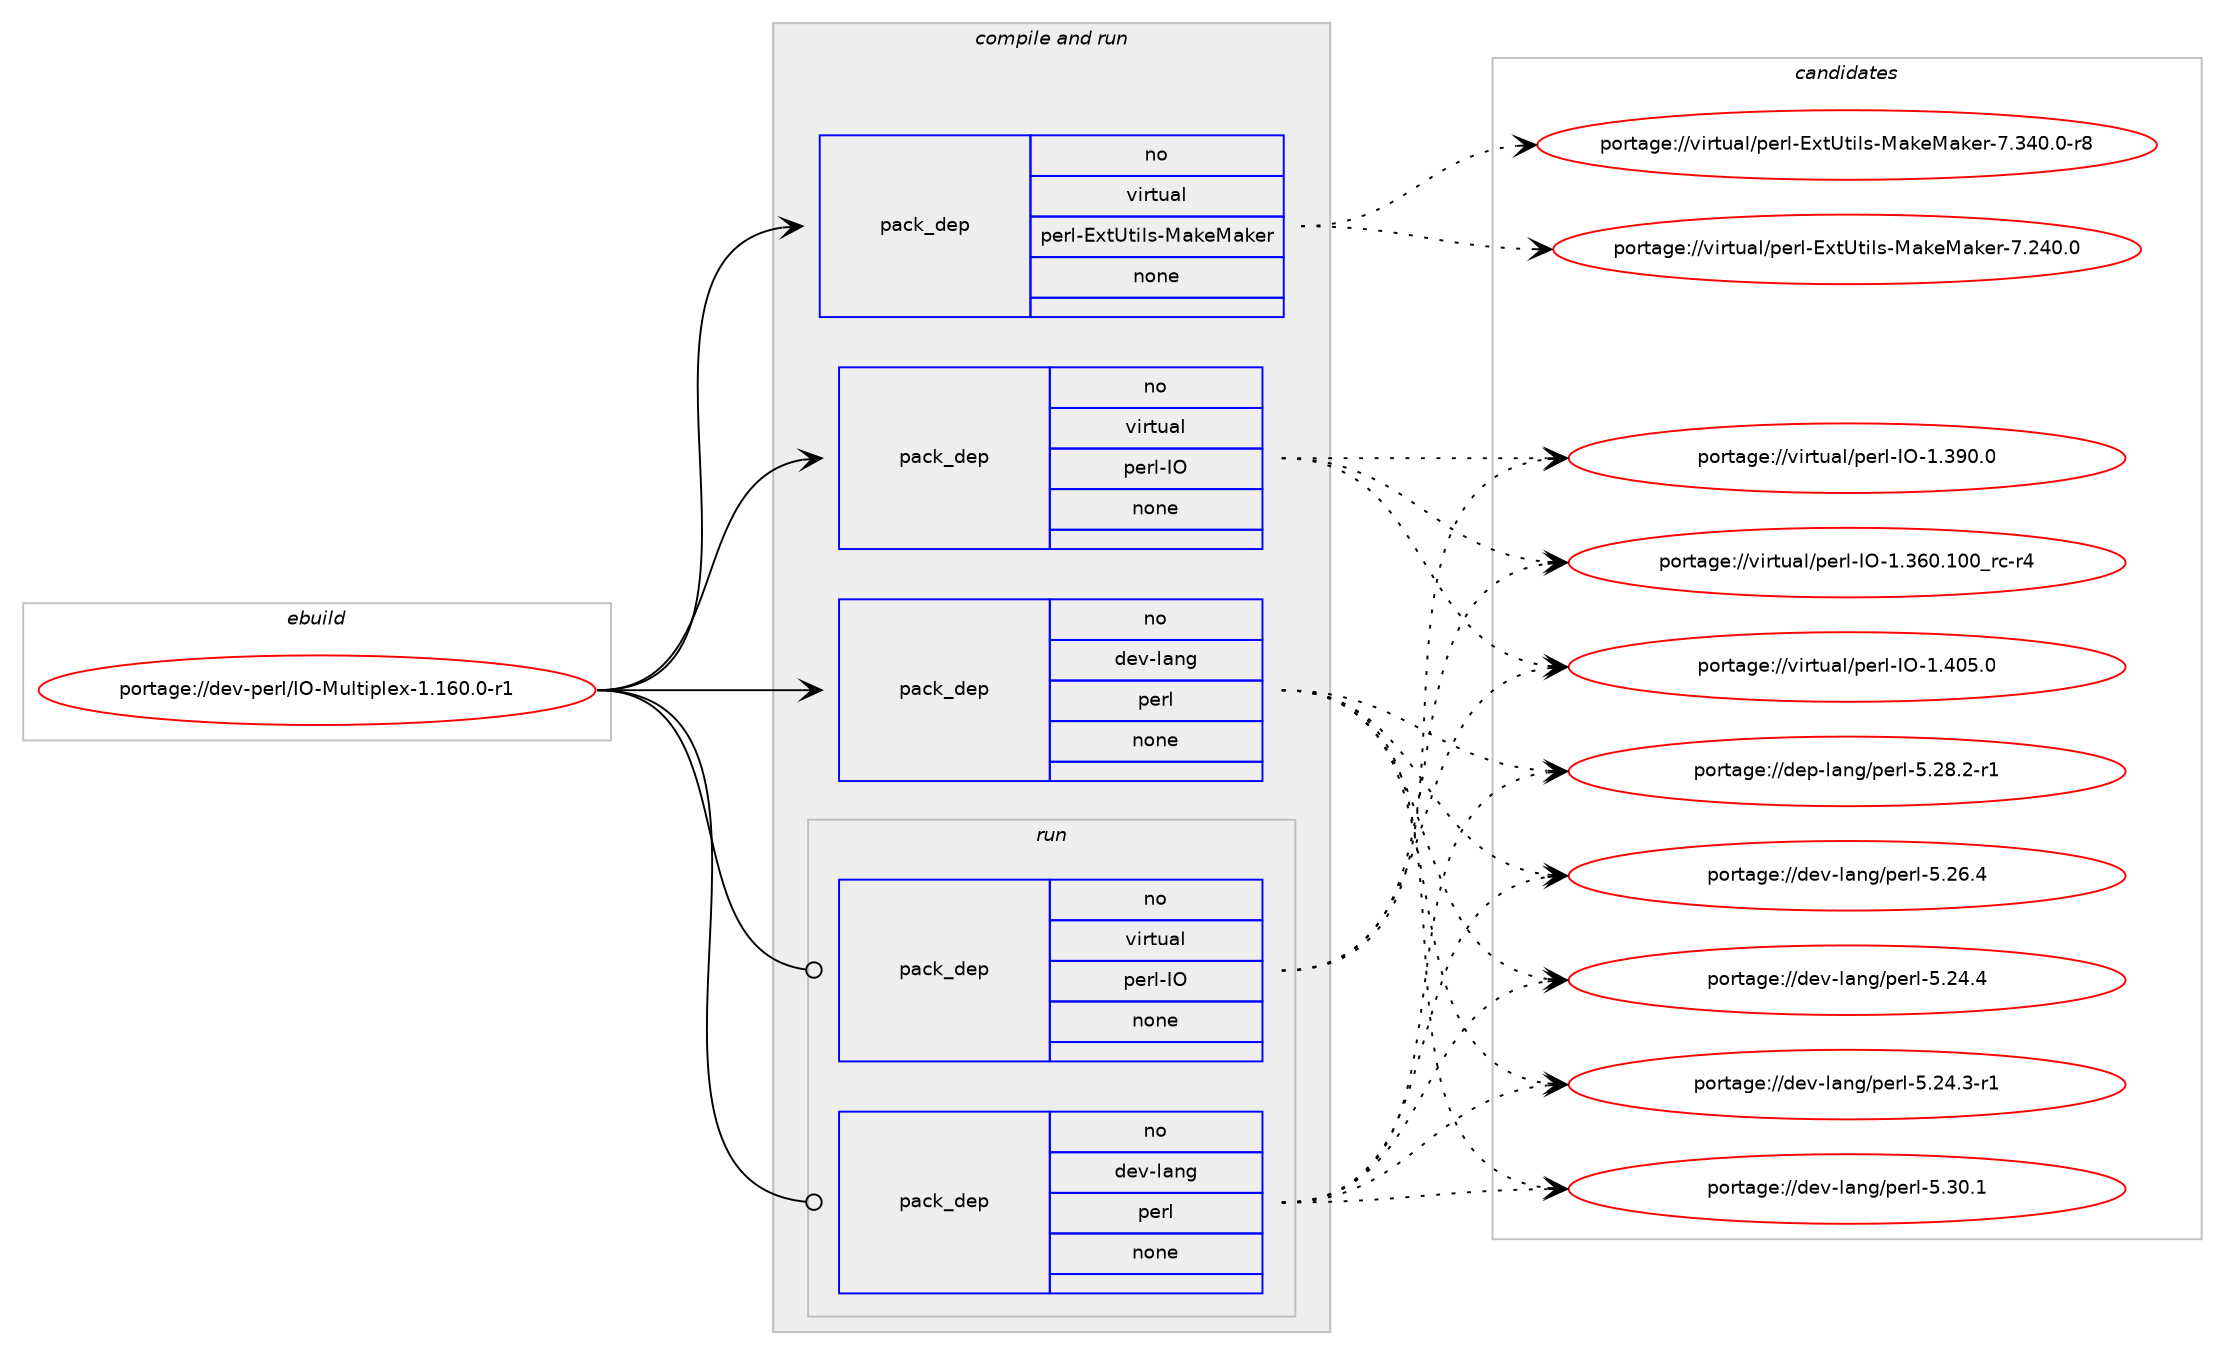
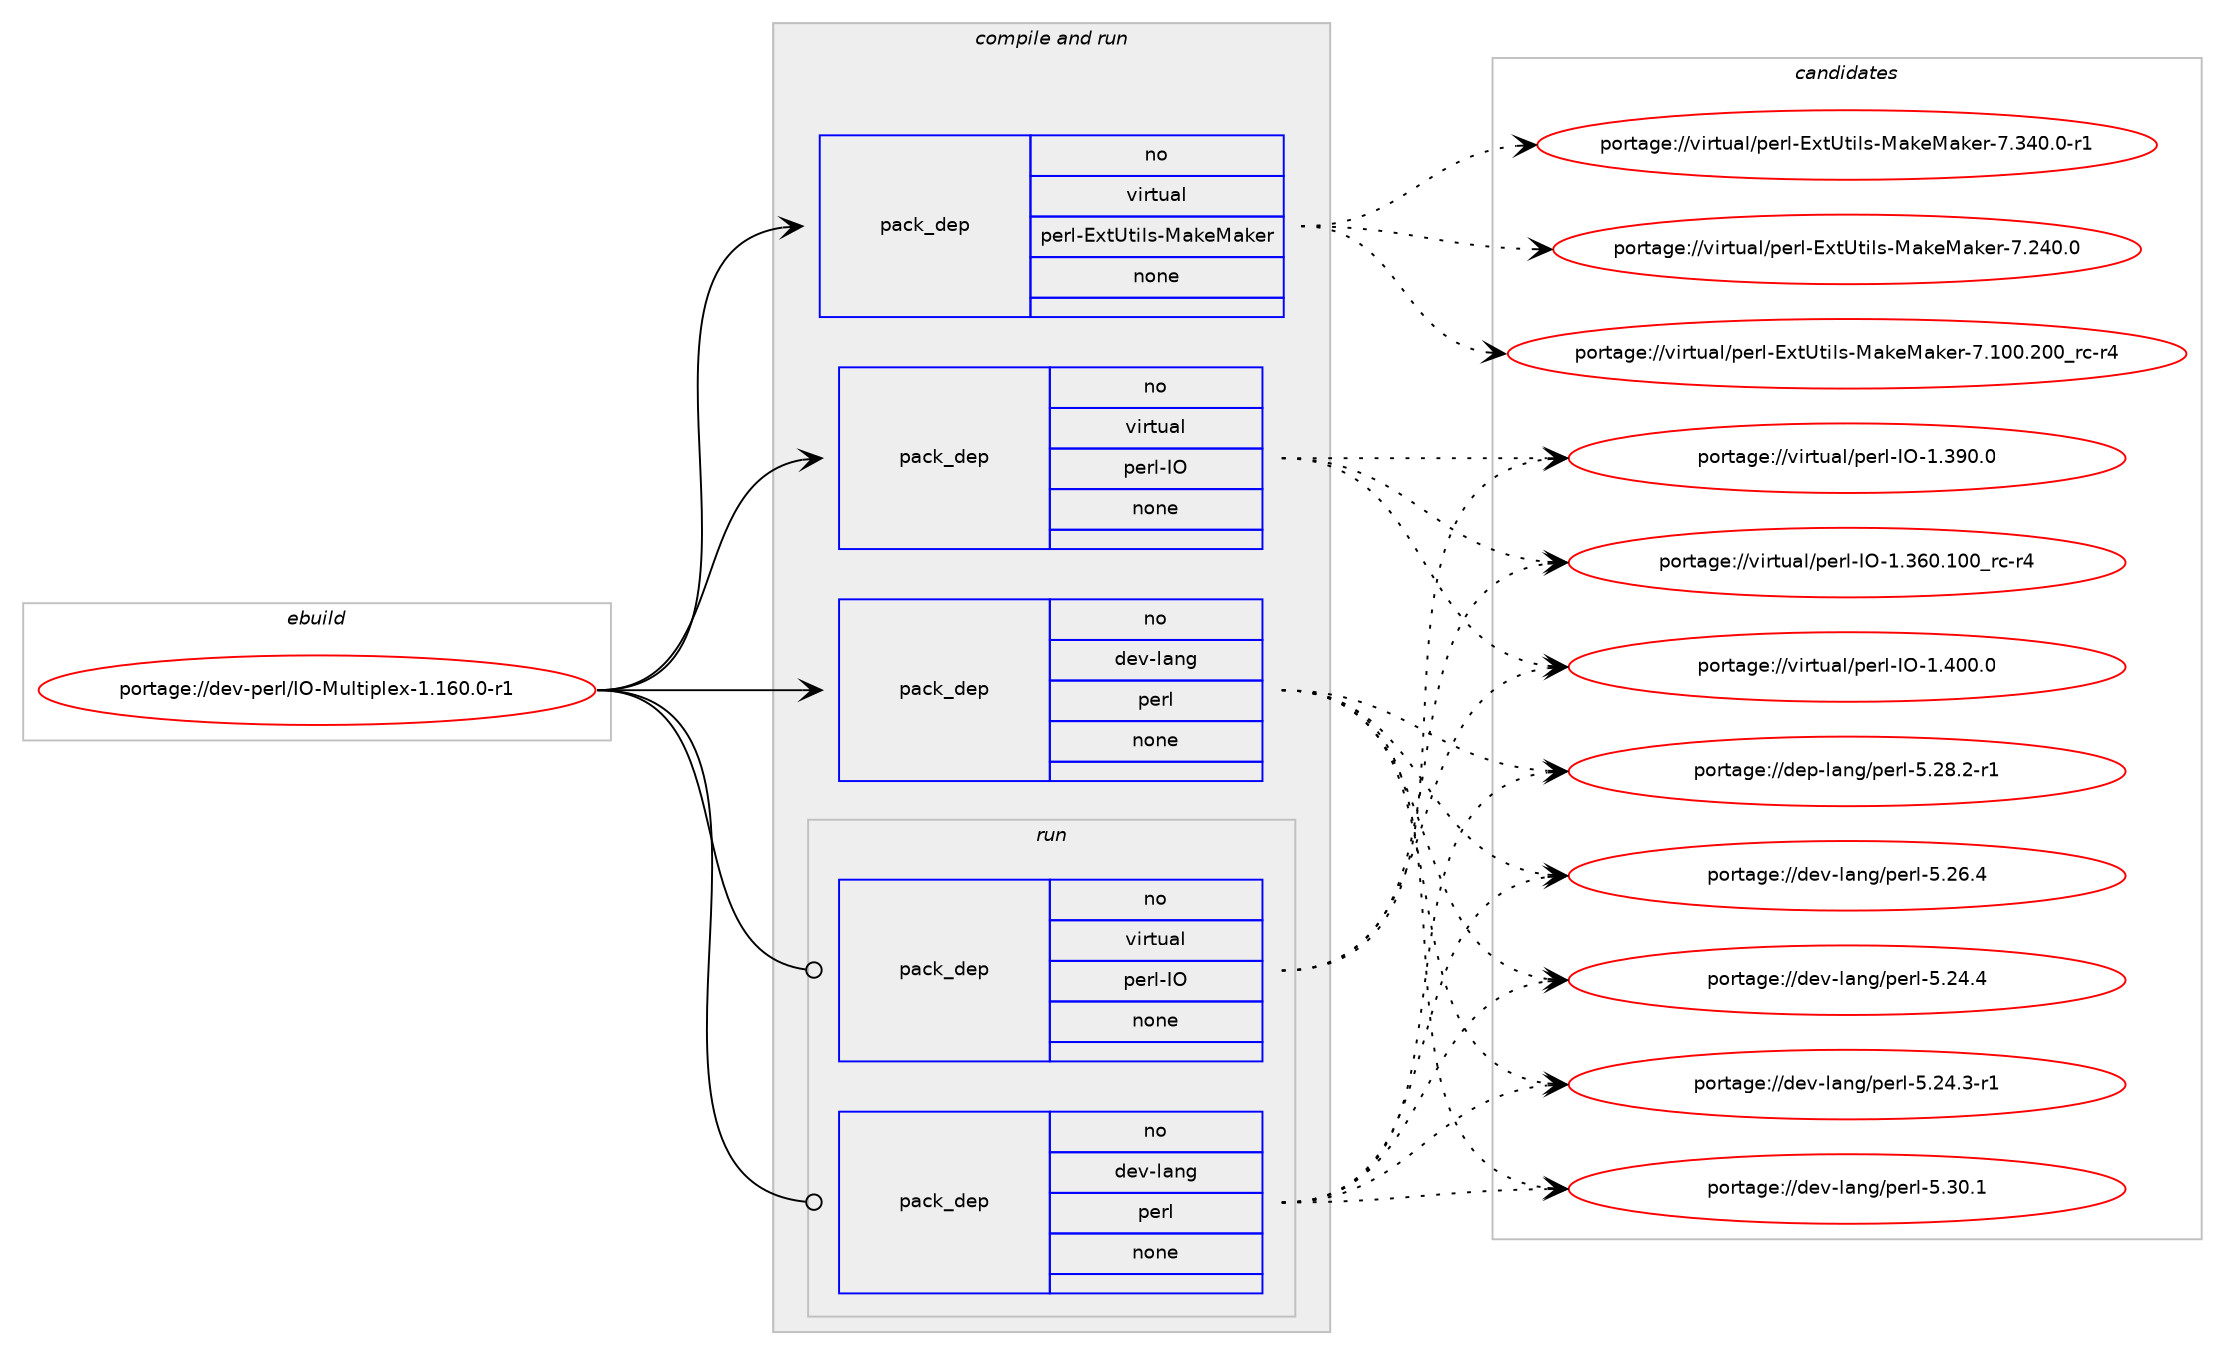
(1847, 145) -> (1847, 145)
none -> (1847, 354)
(1847, 667) -> (1847, 667)
